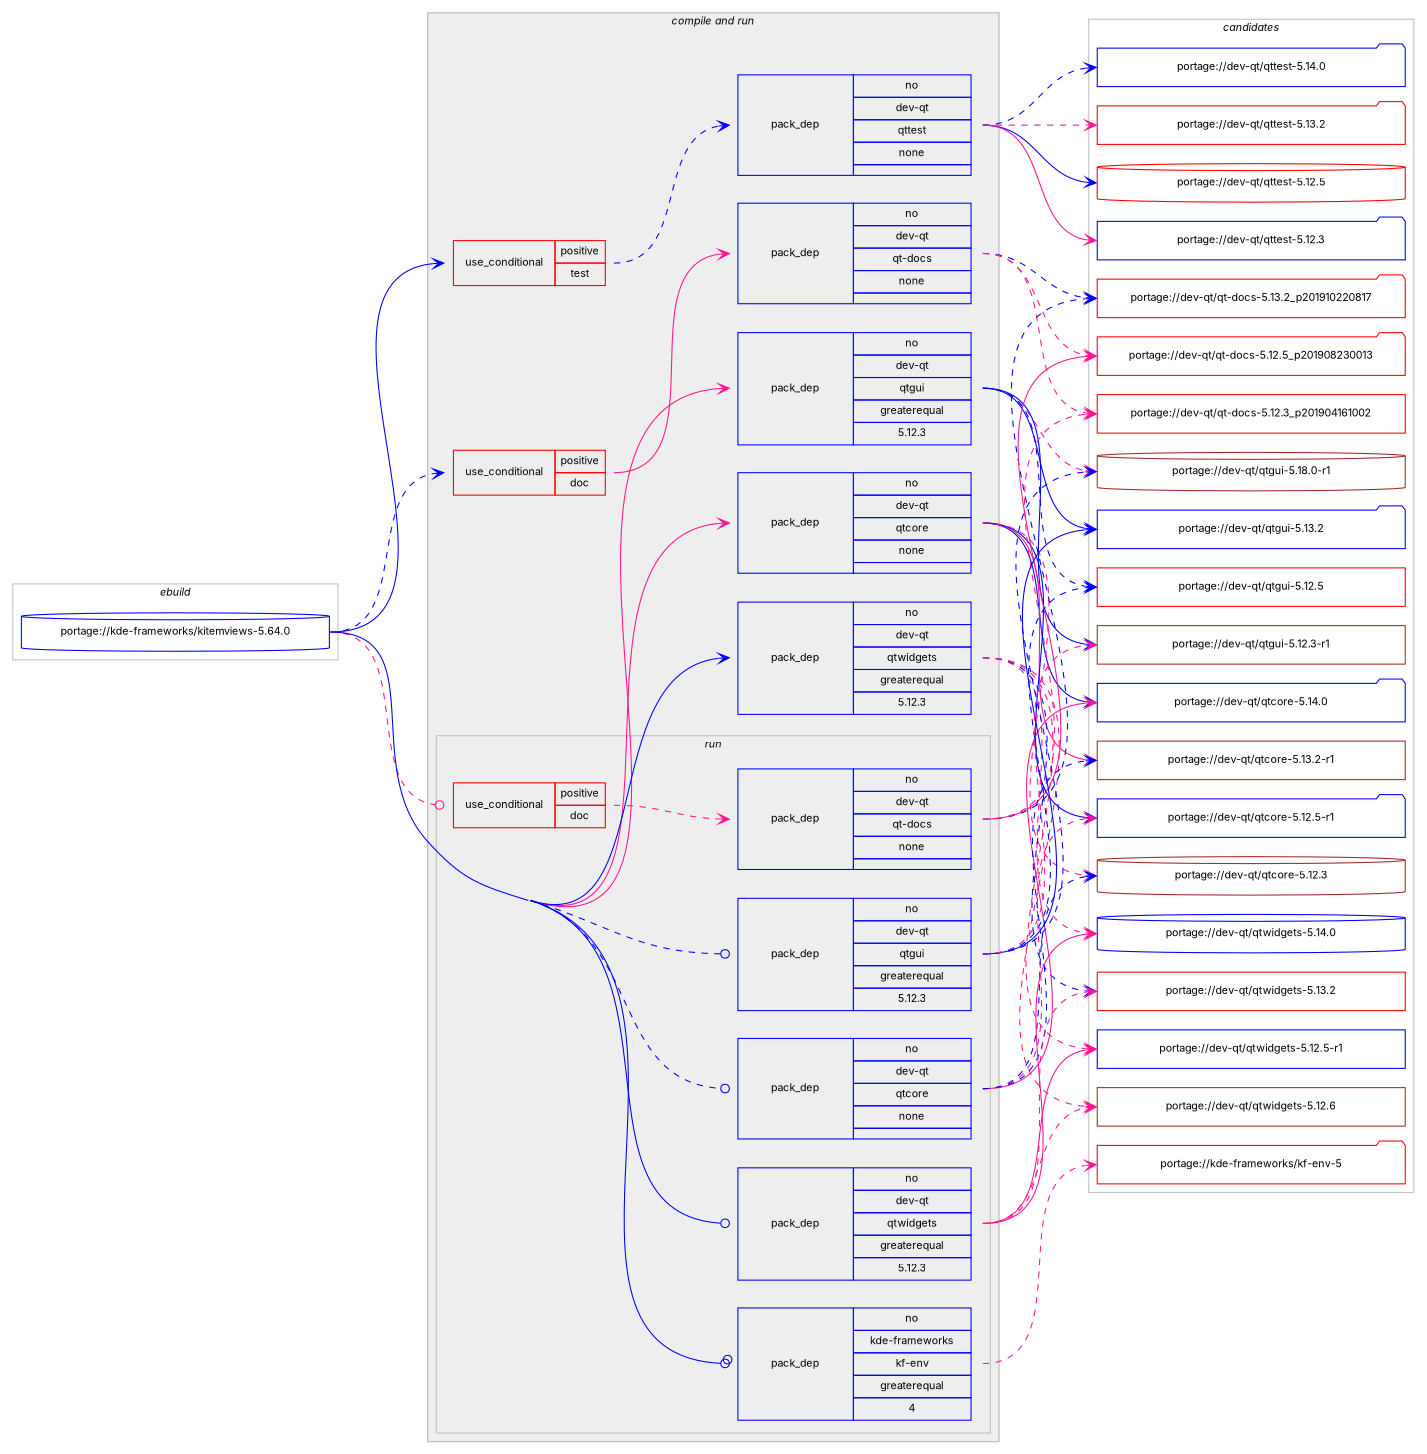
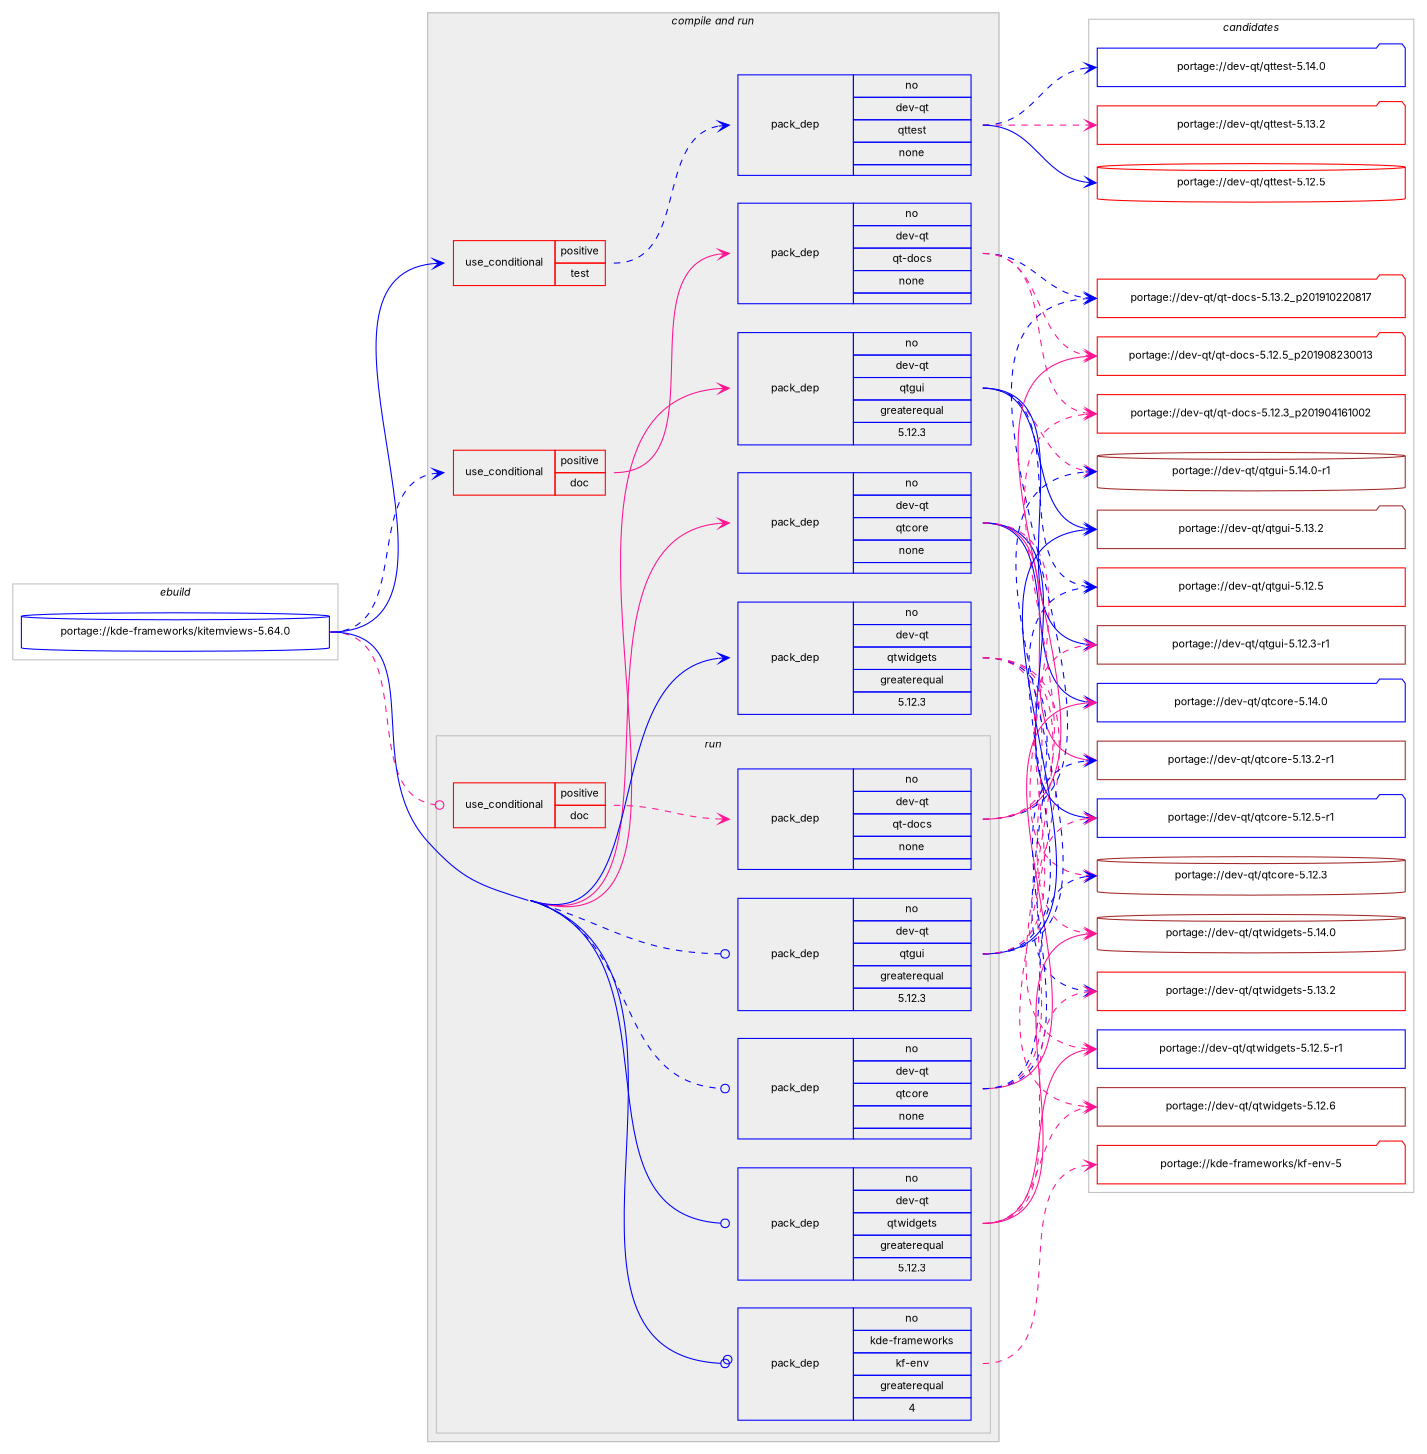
(1251, 241) -> none
(1251, 472) -> (1251, 472)
(1251, 529) -> (1251, 529)
(1251, 934) -> (1251, 934)
